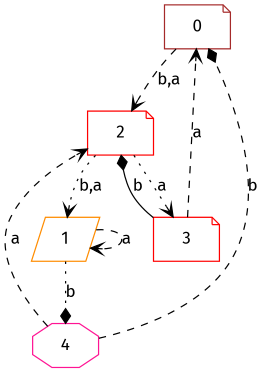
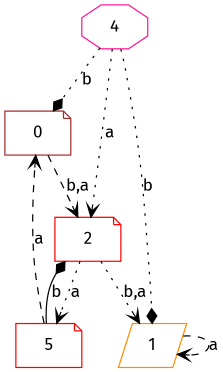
(6, 231) -> (103, 127)
(241, 238) -> (81, 73)
(186, 239) -> (49, 345)
(66, 285) -> (142, 178)
